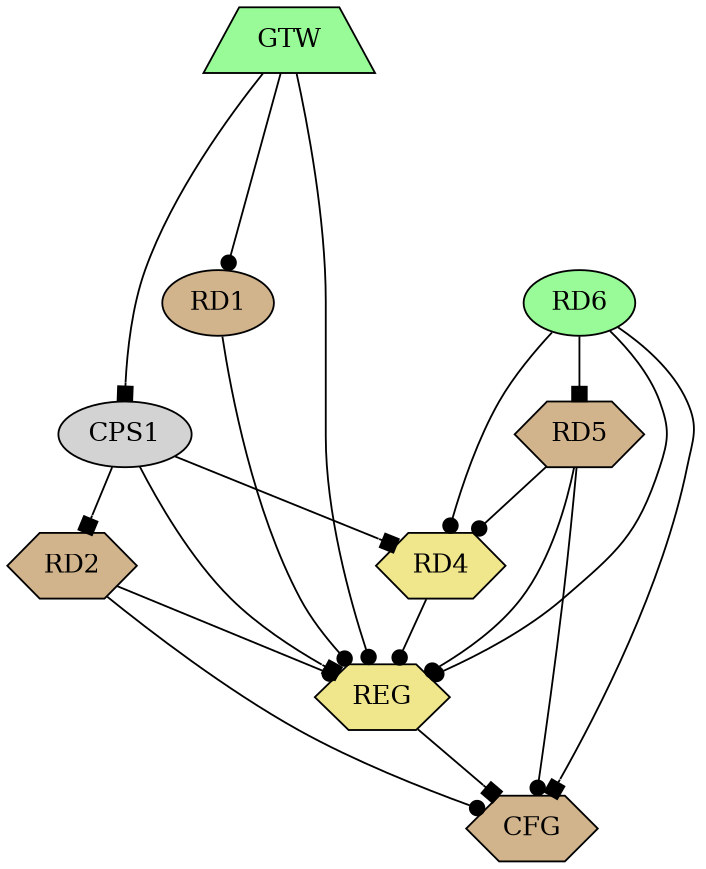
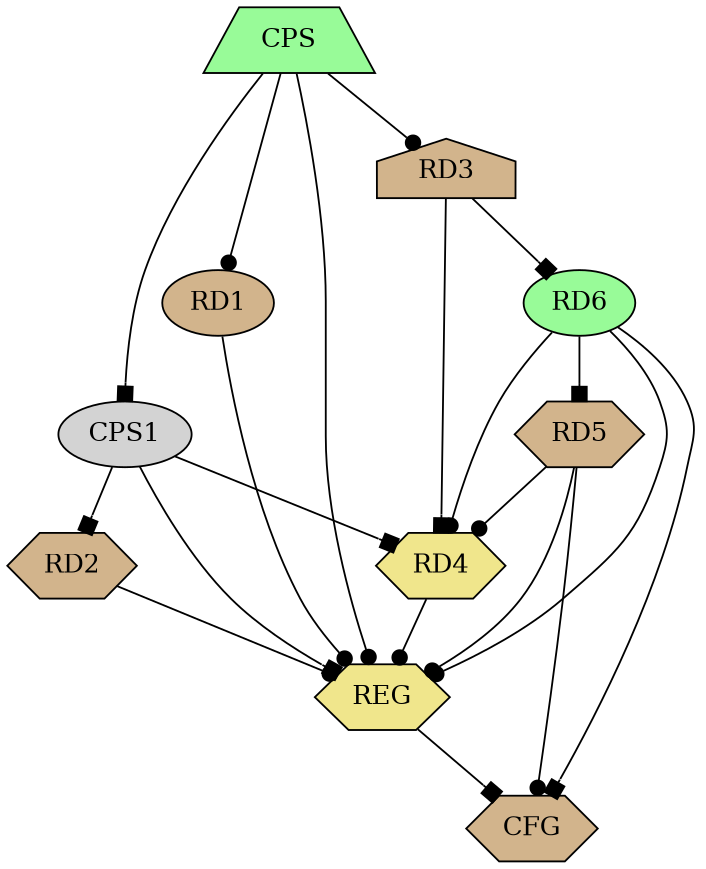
(289, 40) -> (289, 40)
none -> (446, 172)
(279, 718) -> none
